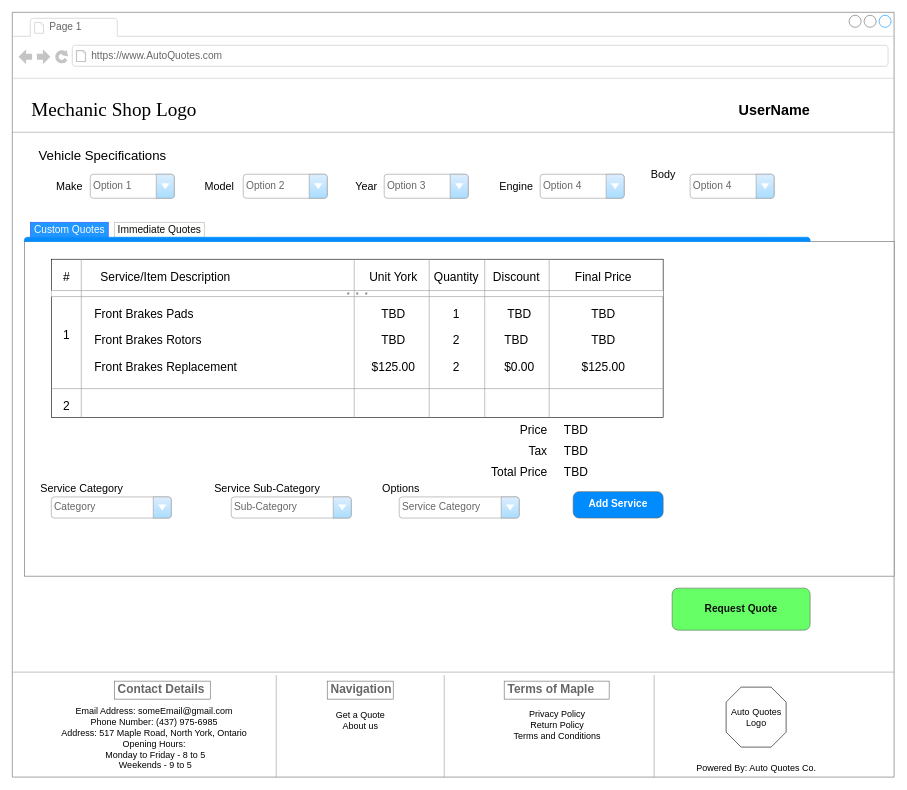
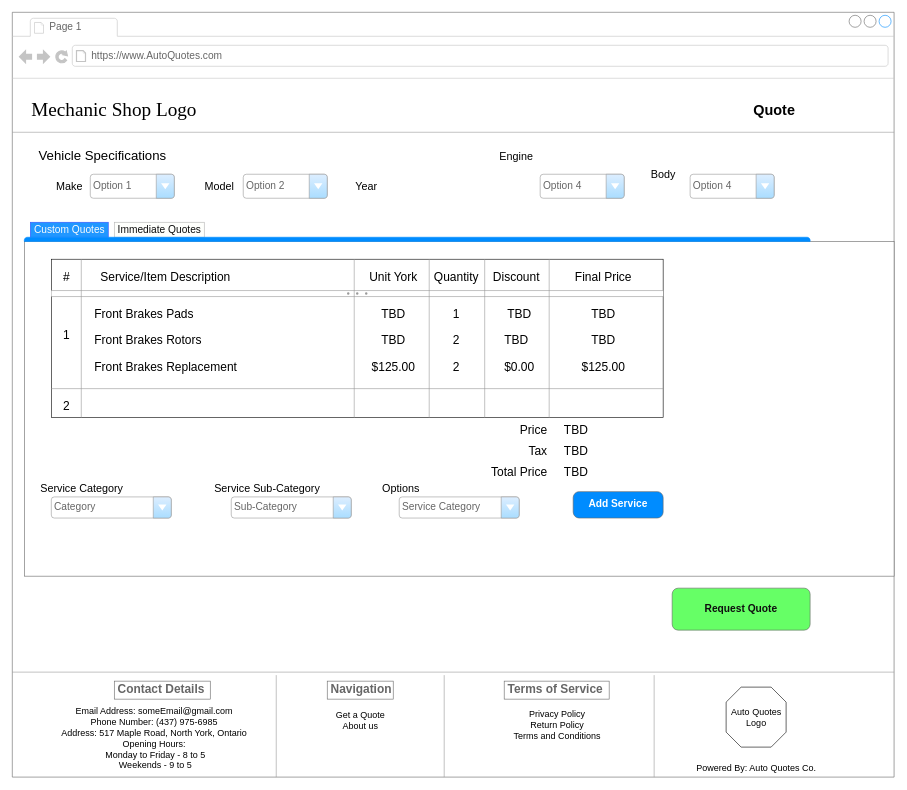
(775, 110) -> (775, 110)
(426, 186) -> none
(516, 186) -> (516, 156)
(544, 690) -> (550, 690)
